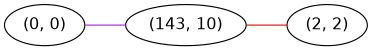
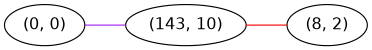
(327, 25) -> (327, 25)
